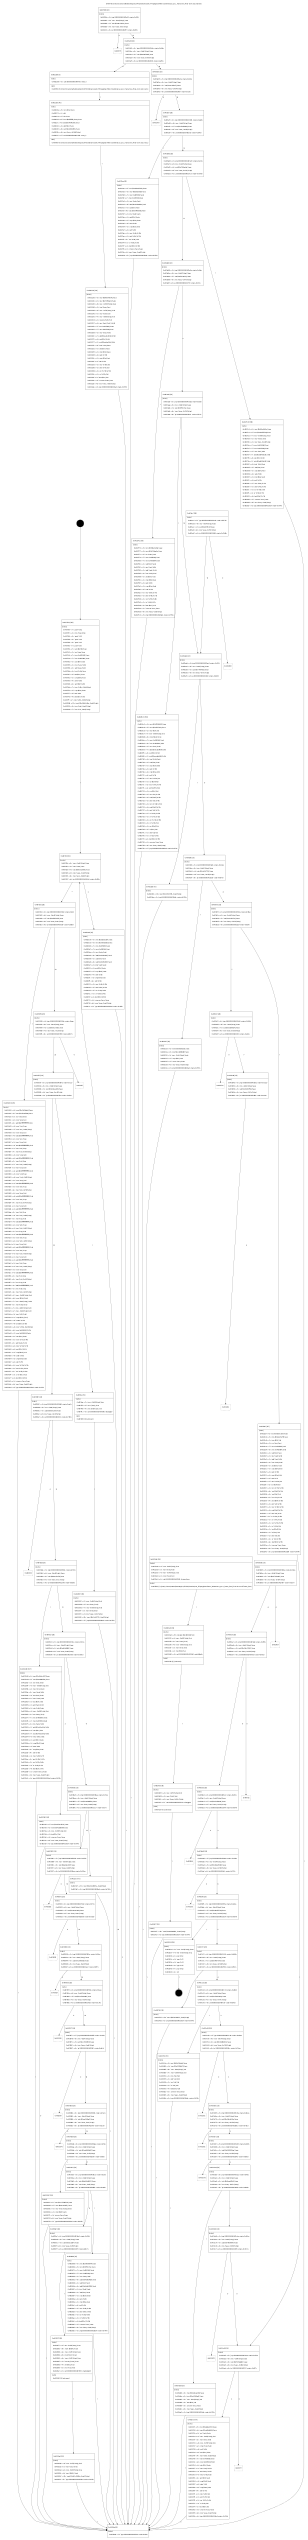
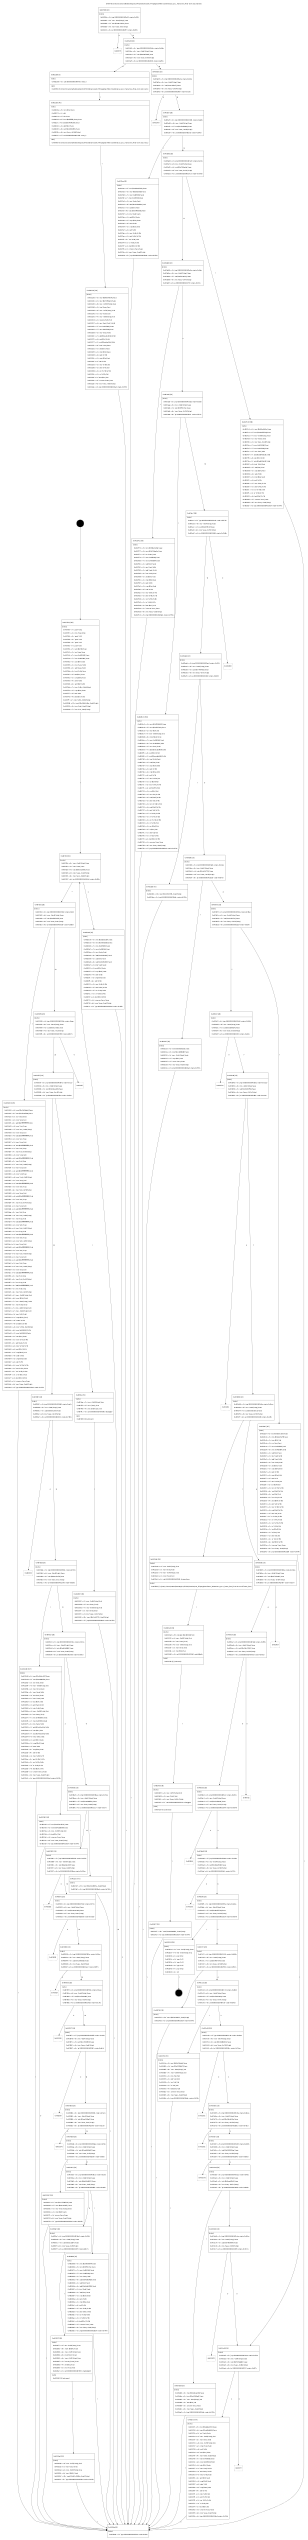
(183, 535) -> (195, 464)
none -> (253, 1407)
